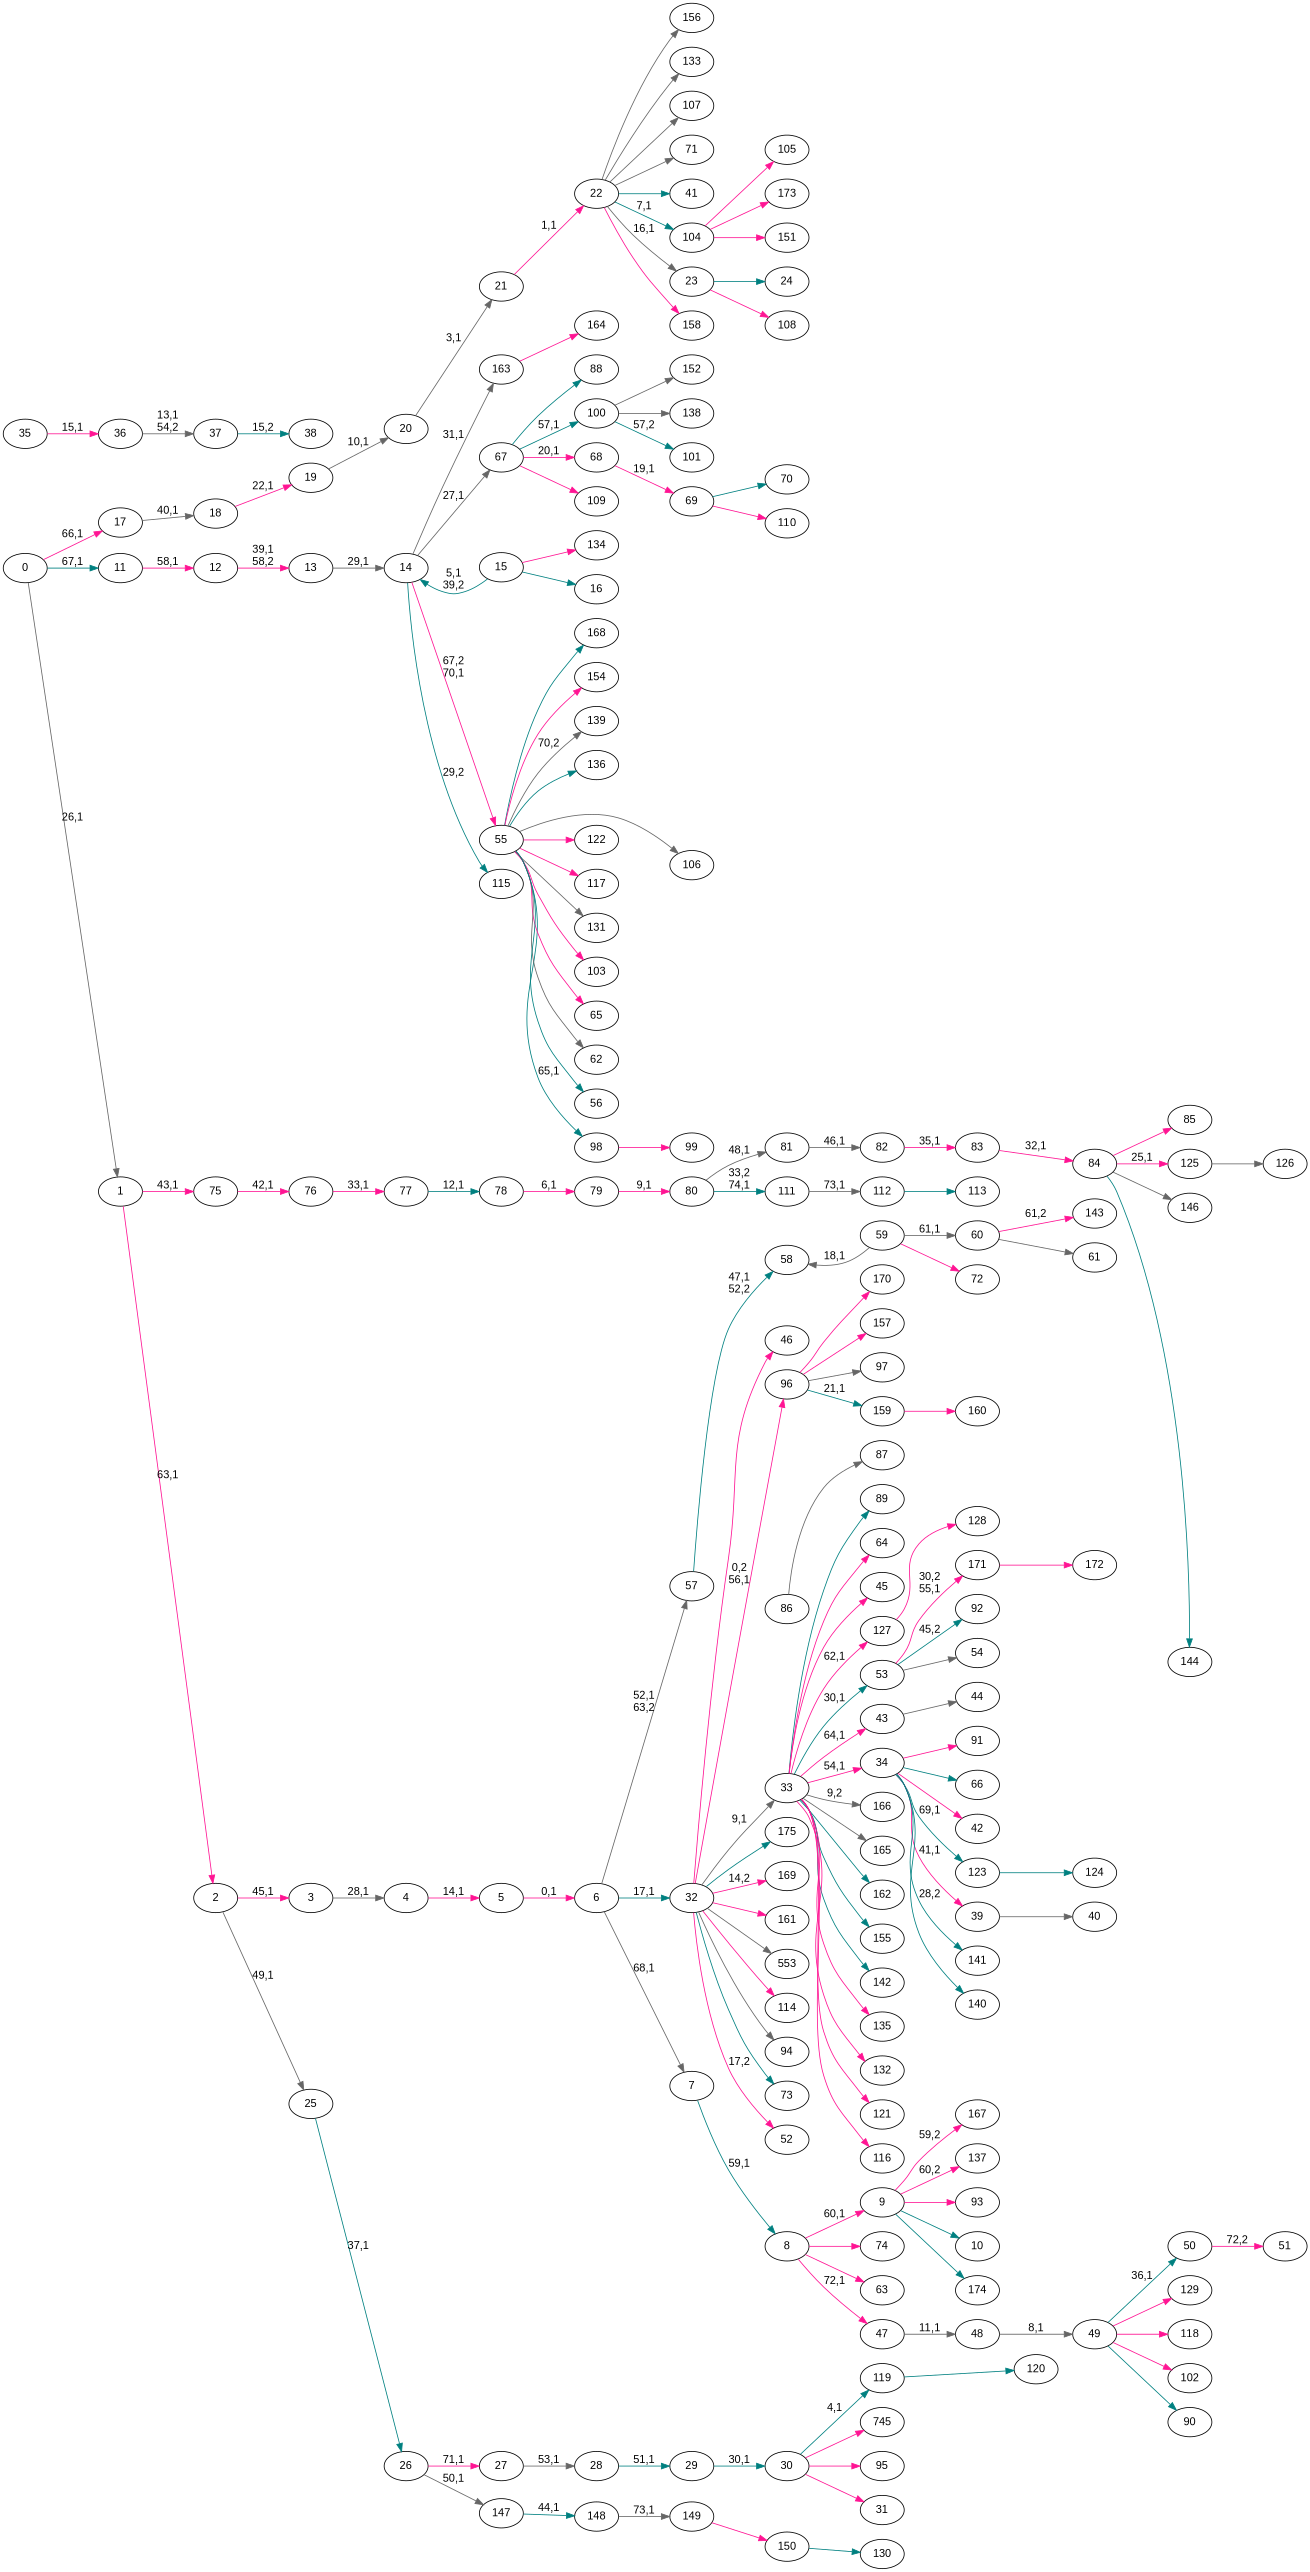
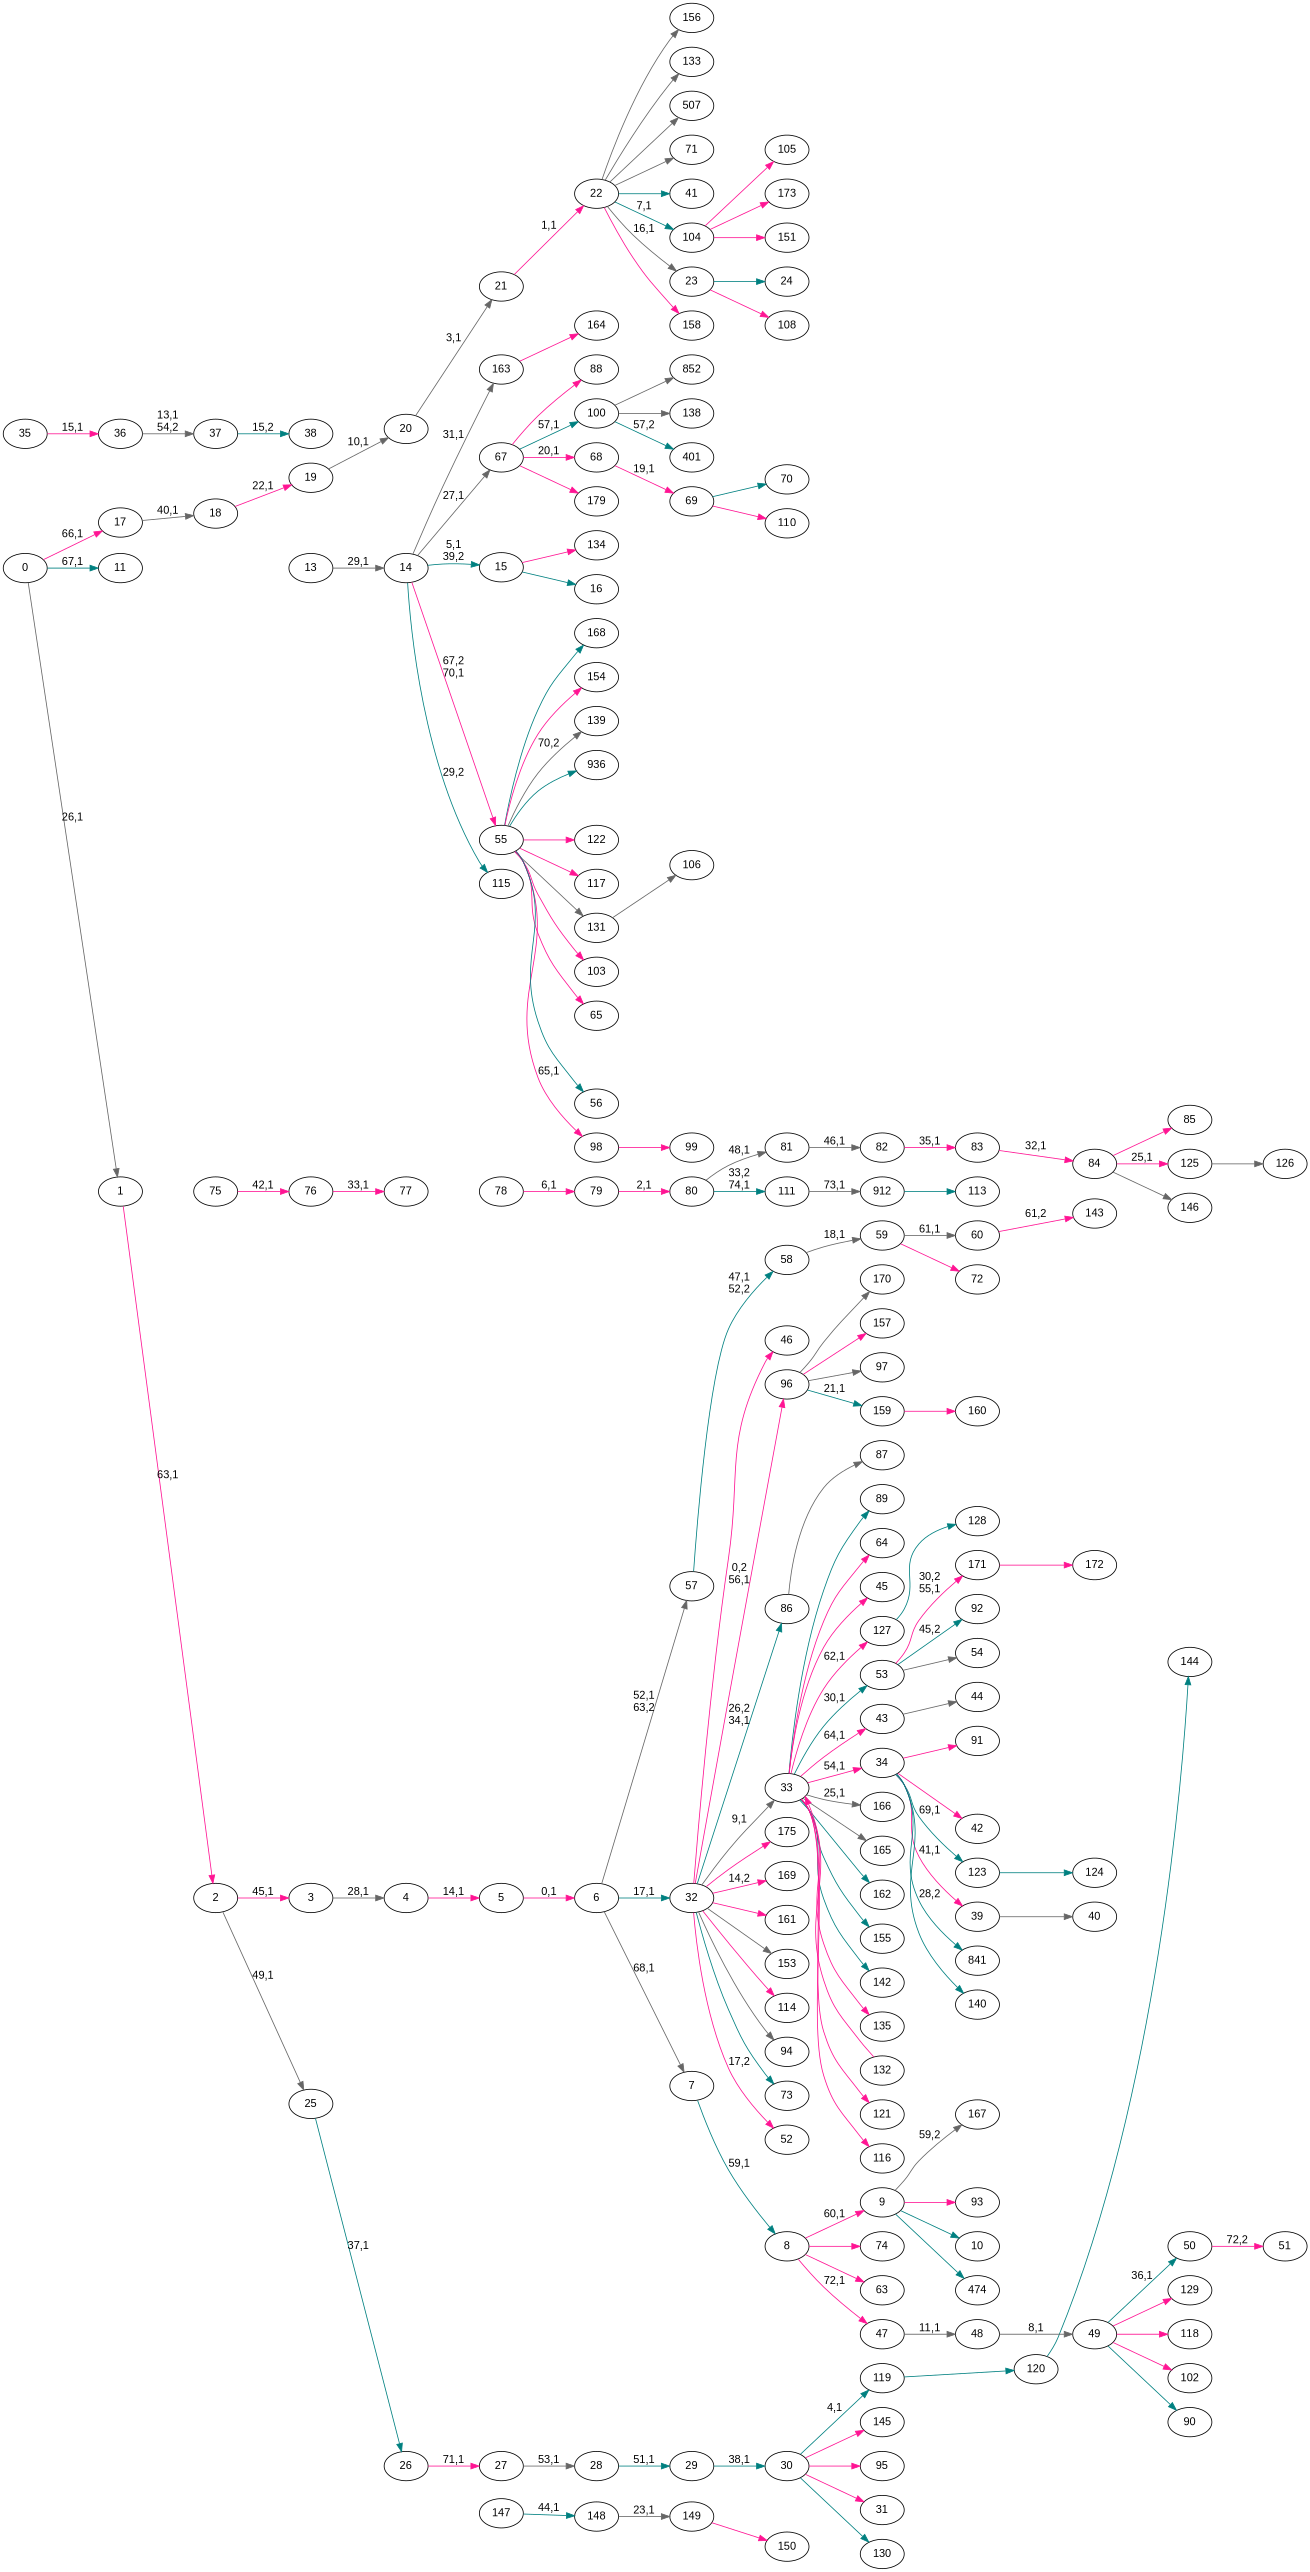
(692, 106) -> (692, 106)
(692, 370) -> (692, 370)
(541, 413) -> (541, 413)
(692, 457) -> (692, 457)
(597, 501) -> (597, 501)
(216, 568) -> none
(458, 593) -> (449, 564)
(597, 765) -> (597, 765)
(599, 815) -> (641, 899)
(528, 1003) -> (528, 1003)
(597, 1060) -> none
(644, 1185) -> (644, 1185)
(164, 1192) -> none
(449, 1192) -> none
(882, 1192) -> (882, 1192)
(1095, 1257) -> none
(845, 1263) -> (829, 1245)
(830, 1334) -> (830, 1334)
(1172, 1403) -> (1145, 2027)
(910, 1565) -> (910, 1565)
none -> (738, 1758)
(977, 1785) -> none
(835, 1793) -> (835, 1793)
(734, 1865) -> (734, 1865)
(977, 1961) -> (977, 1961)
(787, 1964) -> (787, 1964)
(825, 1998) -> (823, 1978)
(922, 2157) -> (922, 2157)
(977, 2158) -> none
(977, 2290) -> (977, 2290)
(882, 2422) -> (882, 2422)
(739, 2460) -> (739, 2460)
(450, 2488) -> none
(644, 2510) -> (644, 2510)
(831, 2550) -> (832, 2507)
